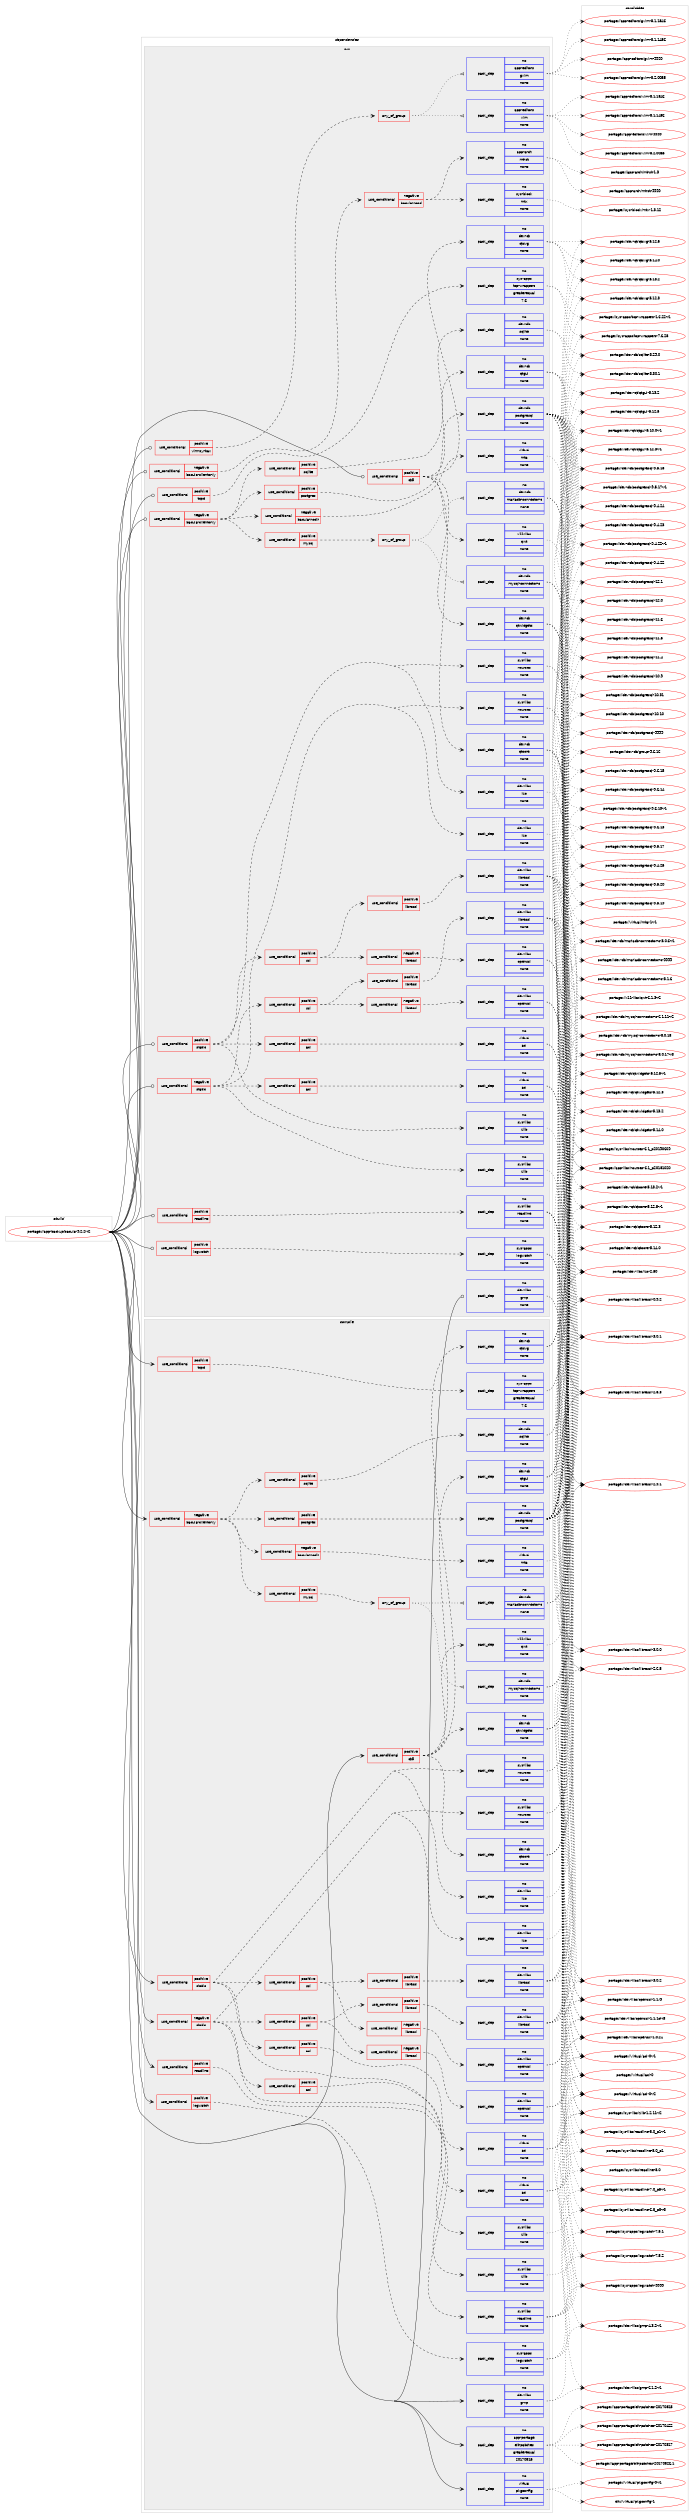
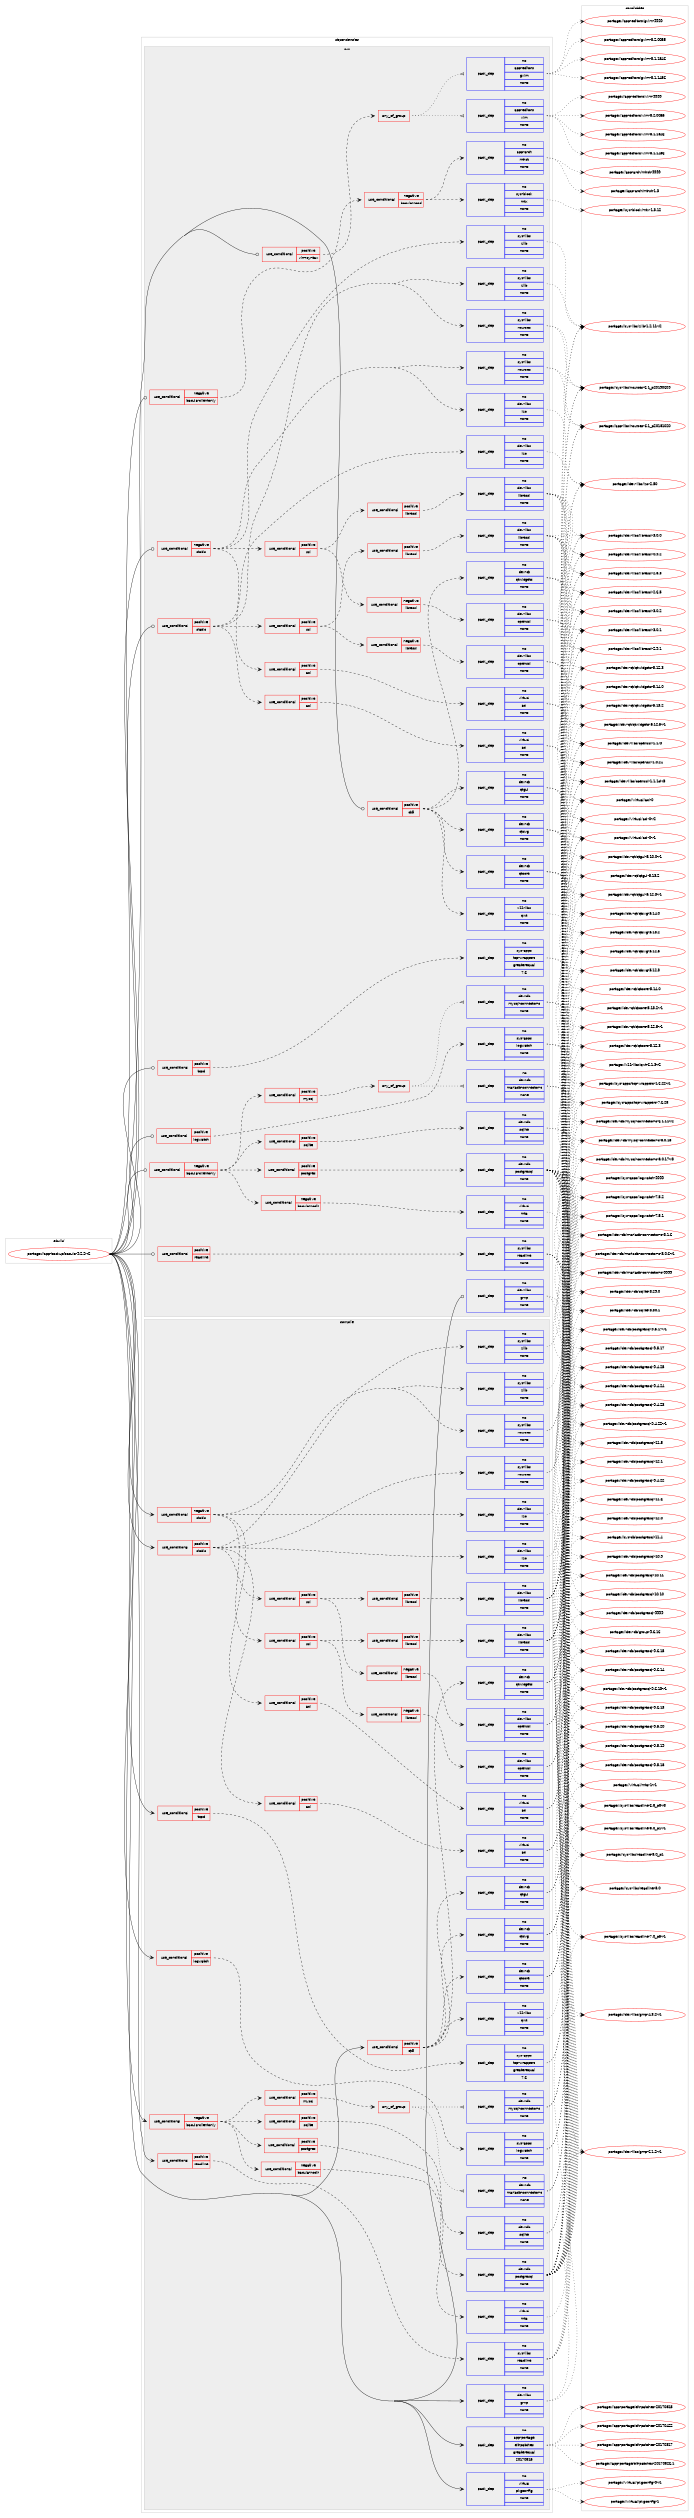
(635, 412) -> none
(635, 658) -> (635, 1538)
(635, 695) -> (635, 1576)
(635, 2502) -> (635, 2502)
